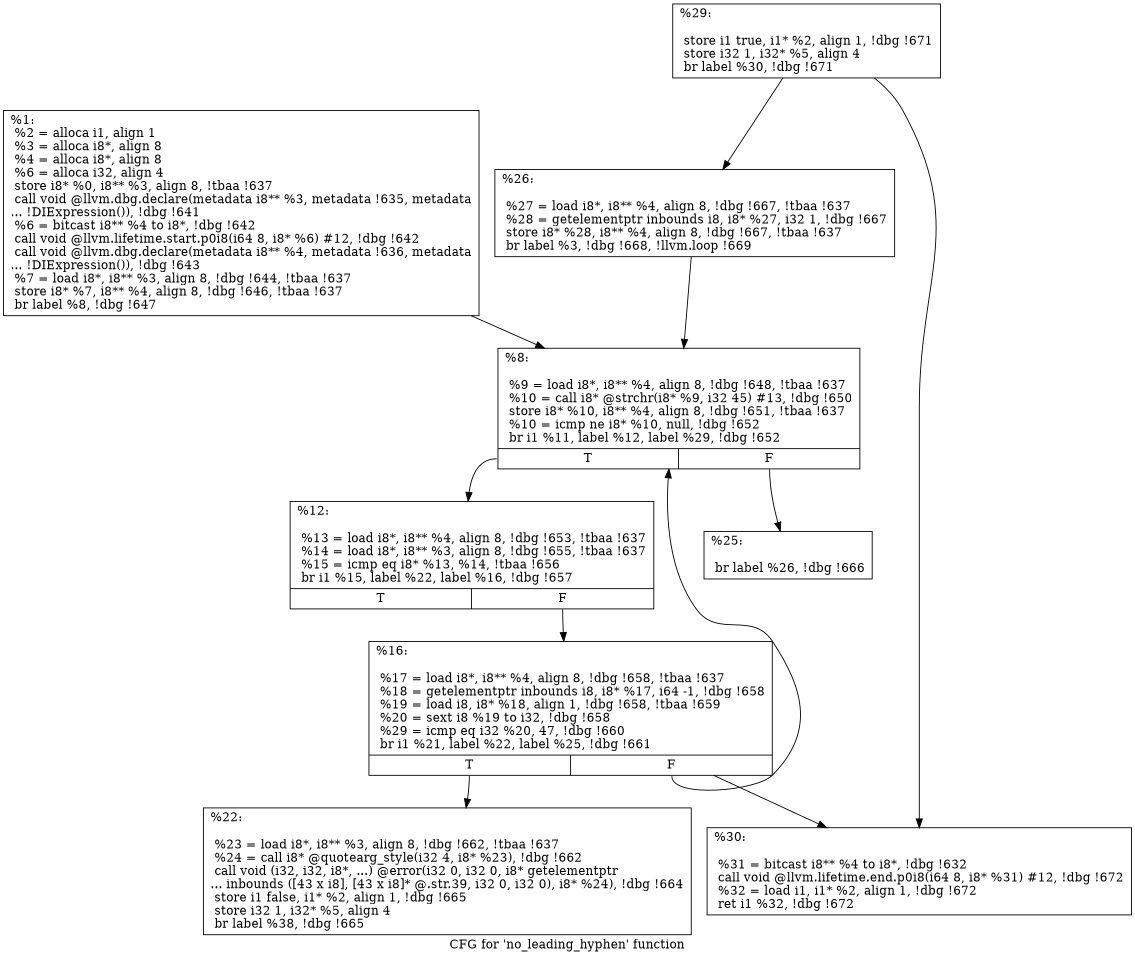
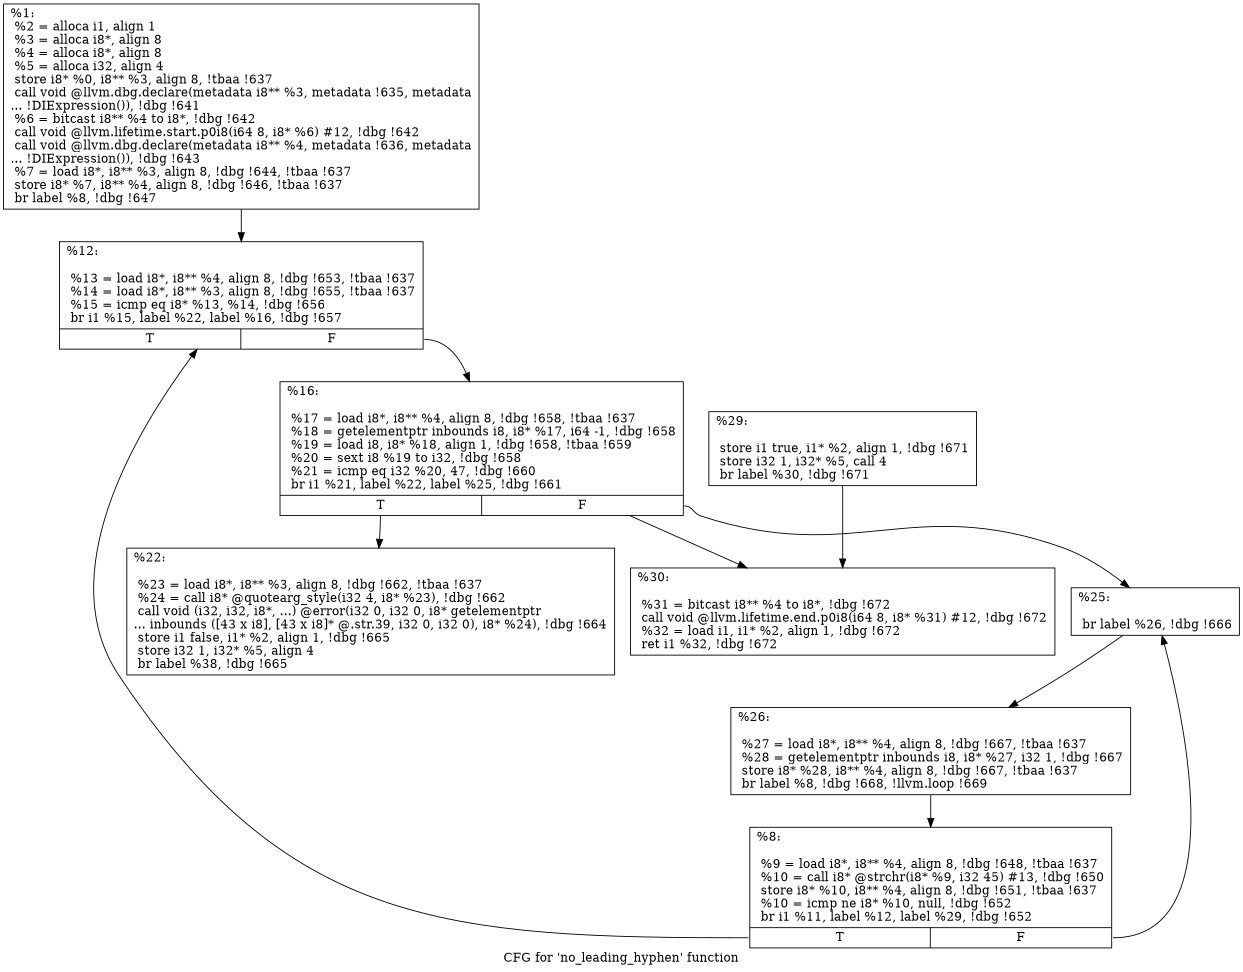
(770, 54) -> (802, 462)
(755, 120) -> (1071, 670)
(88, 173) -> (88, 66)
(627, 246) -> (863, 784)
(504, 330) -> (241, 221)
(429, 565) -> (196, 305)
(781, 656) -> (906, 528)
(501, 731) -> (412, 472)
(841, 865) -> (764, 605)
